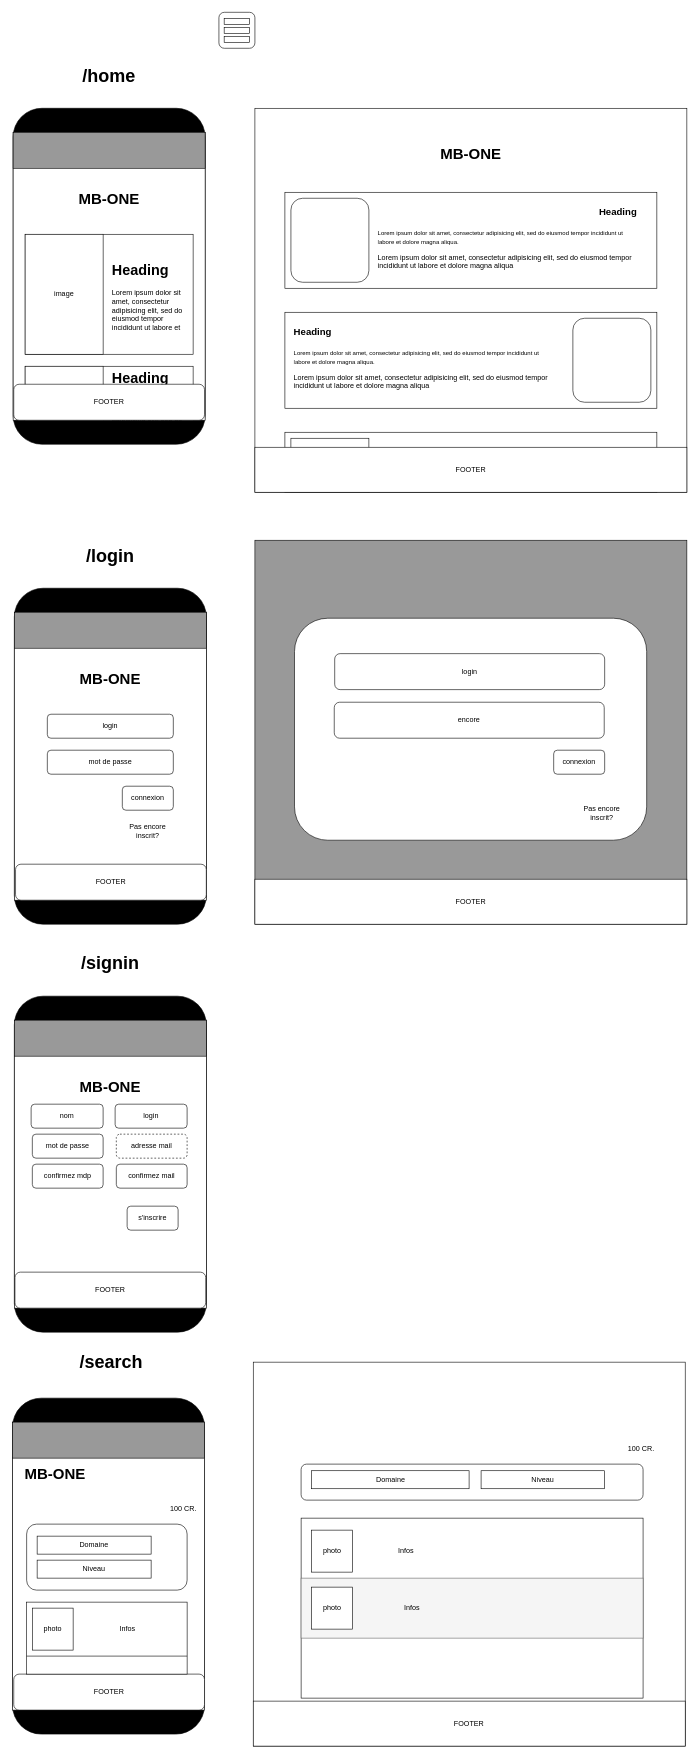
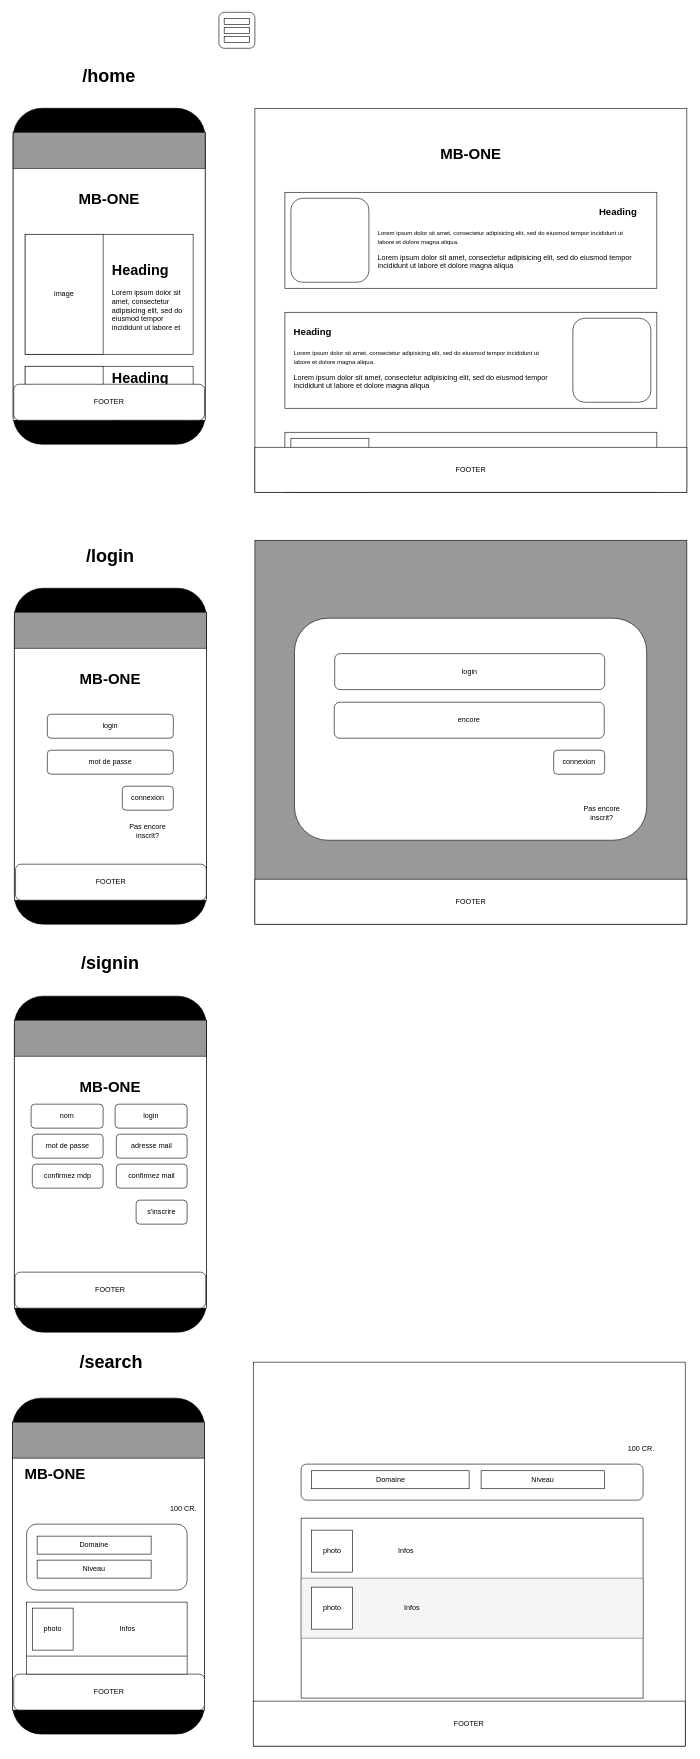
(152, 1146) -> (152, 1146)
(152, 1218) -> (161, 1212)
